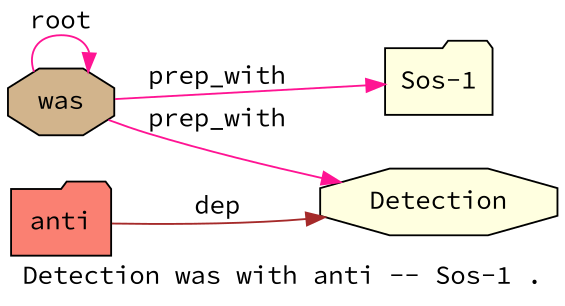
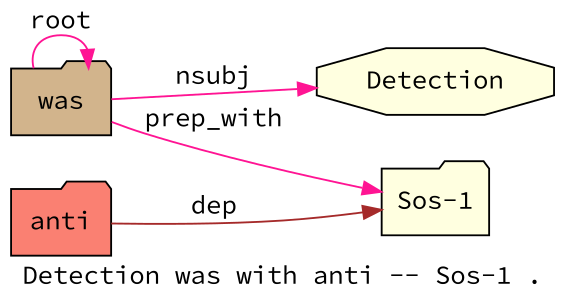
(61, 102) -> (61, 102)
(217, 120) -> (214, 77)
(209, 224) -> (237, 223)
